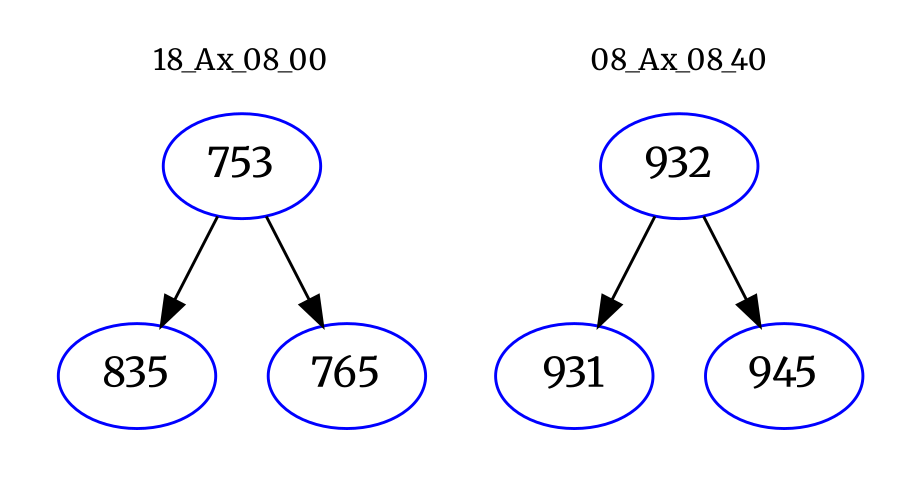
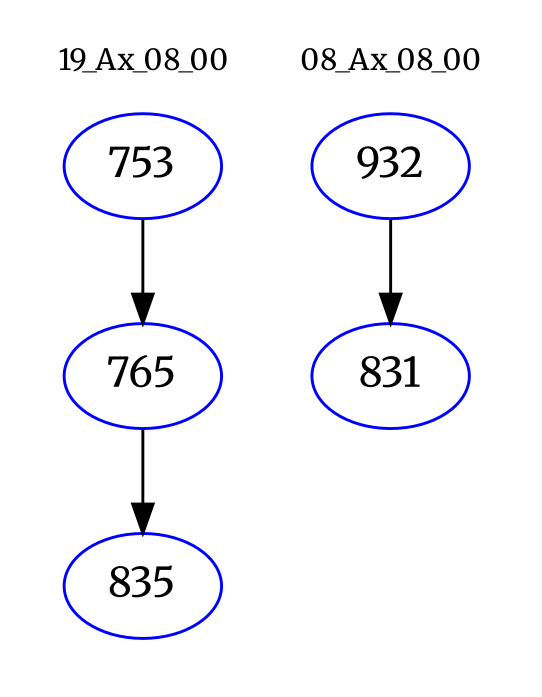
(242, 63) -> (144, 63)
(679, 63) -> (392, 63)
(196, 258) -> (143, 467)
(574, 376) -> (391, 376)
(784, 376) -> none
